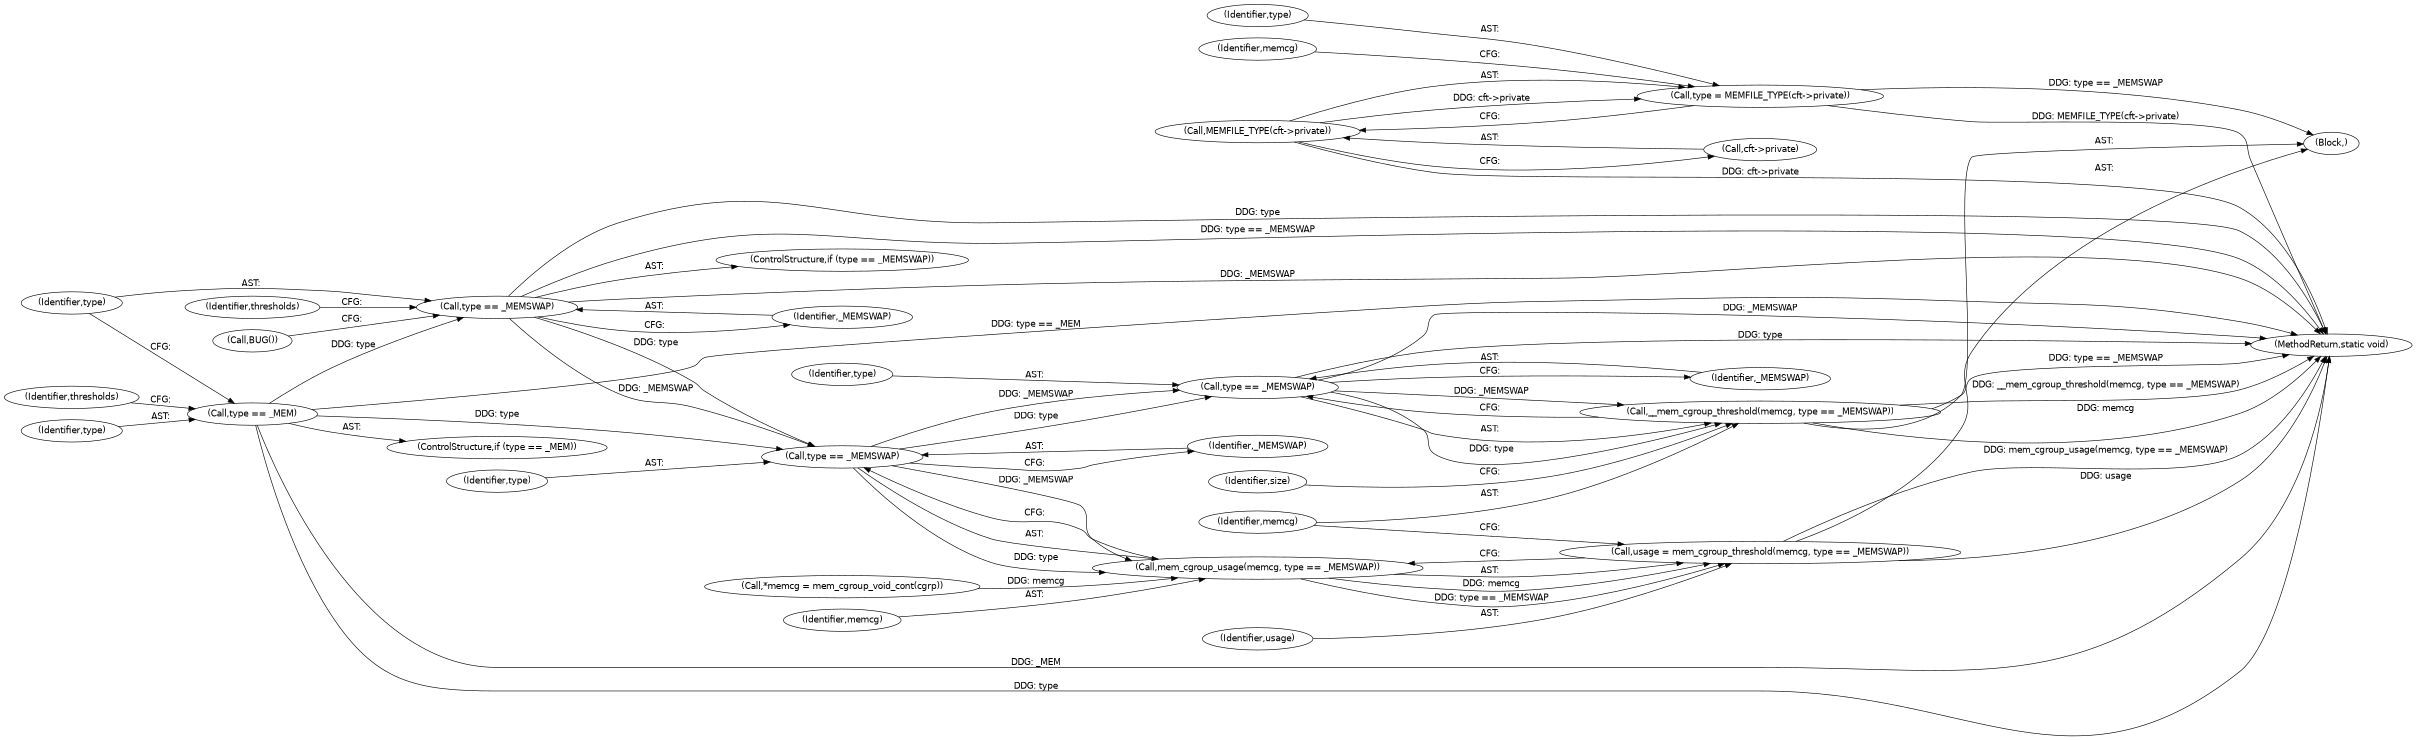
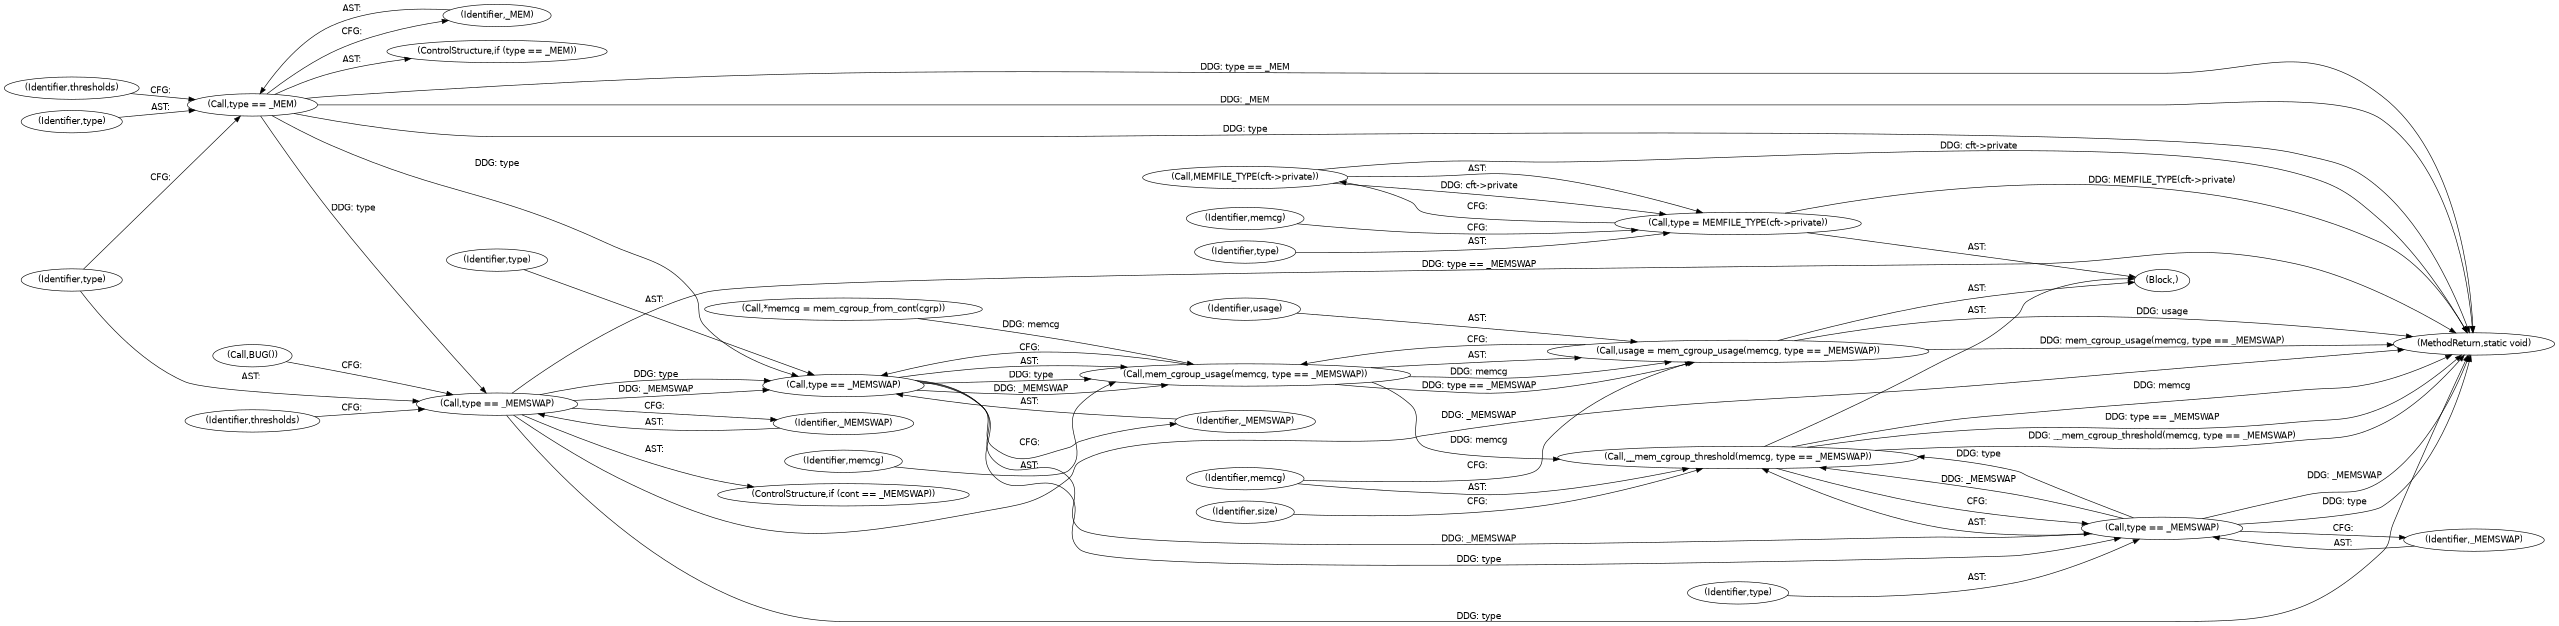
none -> (497, 16)
(2106, 84) -> (1979, 247)
(1760, 150) -> none
(842, 260) -> (843, 495)
none -> (1443, 452)
(1760, 553) -> (1738, 351)
(842, 587) -> (843, 309)
